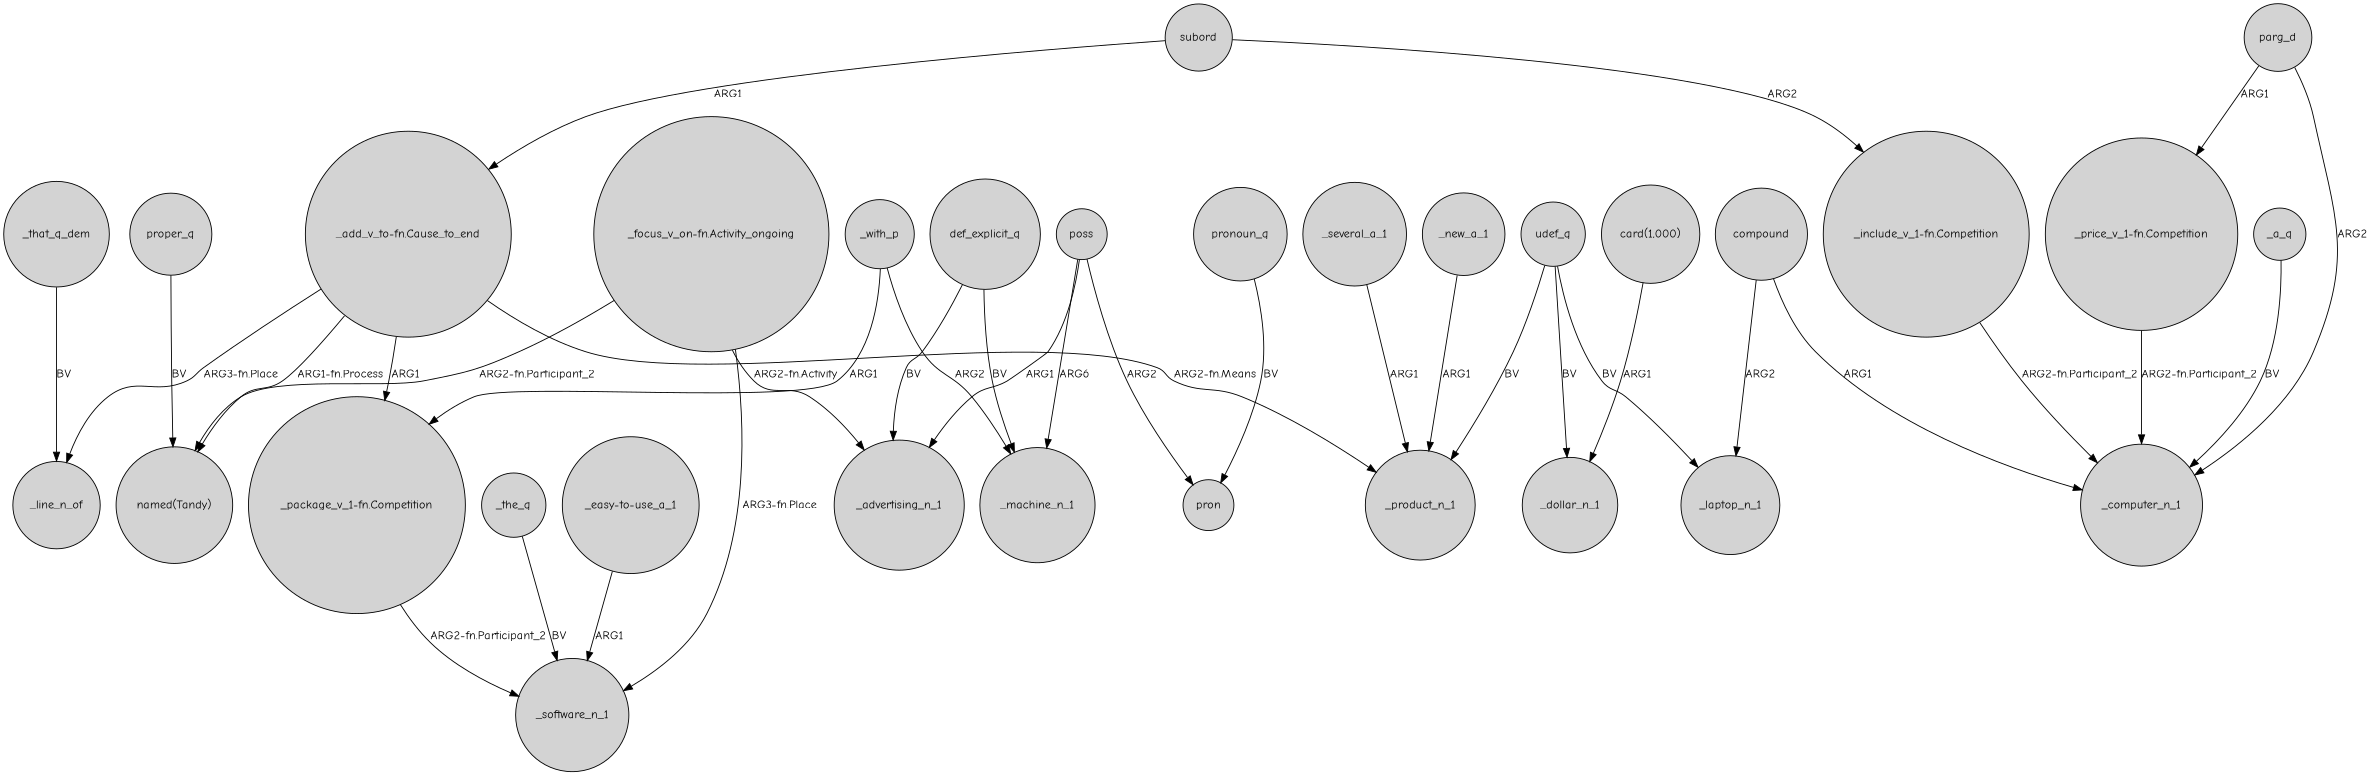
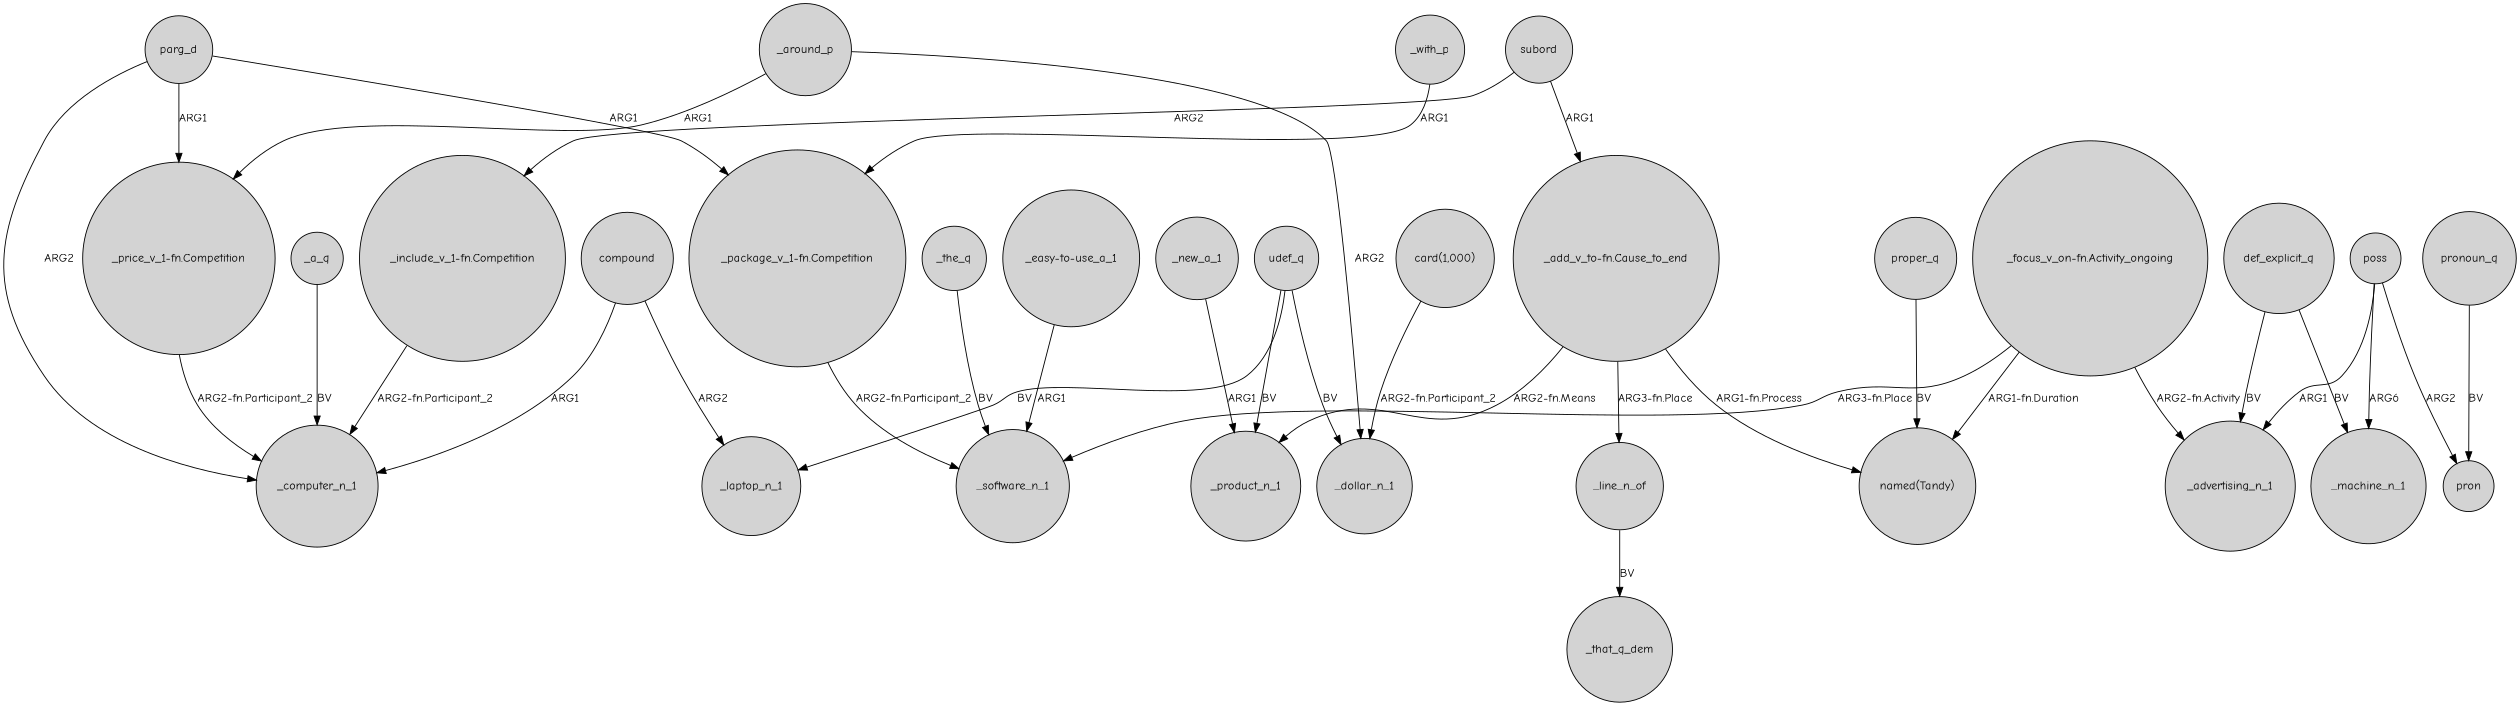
none -> (805, 50)
(1355, 234) -> none
(392, 364) -> (472, 100)
(934, 366) -> none
(57, 370) -> (1620, 559)
(537, 374) -> (2034, 398)
(1637, 374) -> (1439, 398)
